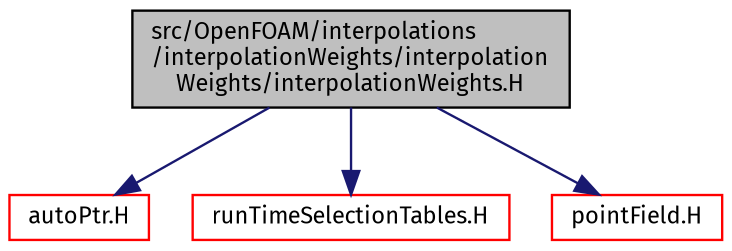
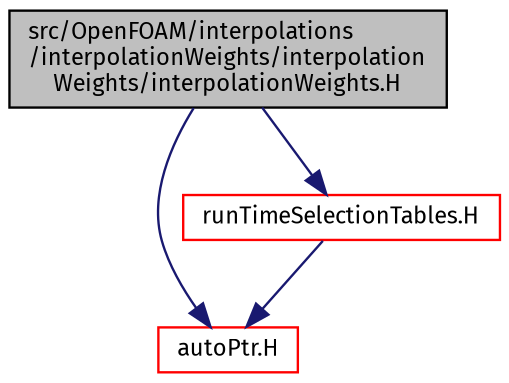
(637, 217) -> none
none -> (293, 275)
